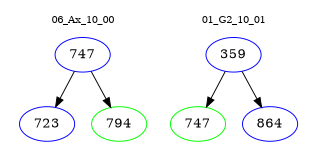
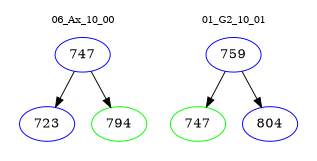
(234, 55) -> (234, 55)
(270, 124) -> (270, 124)
